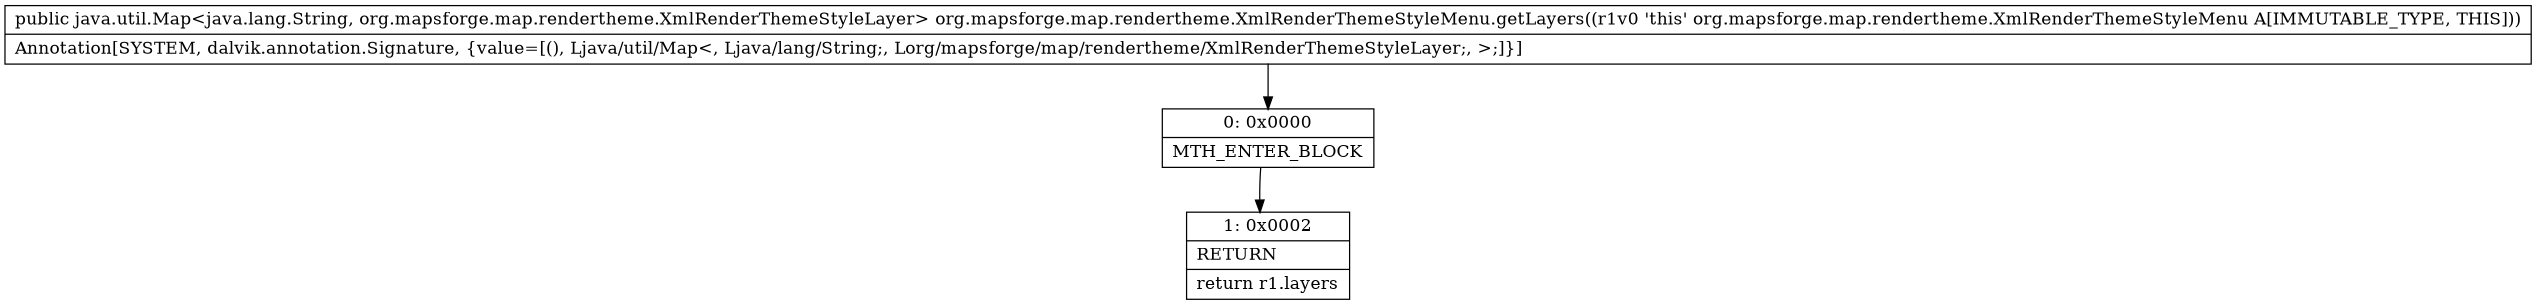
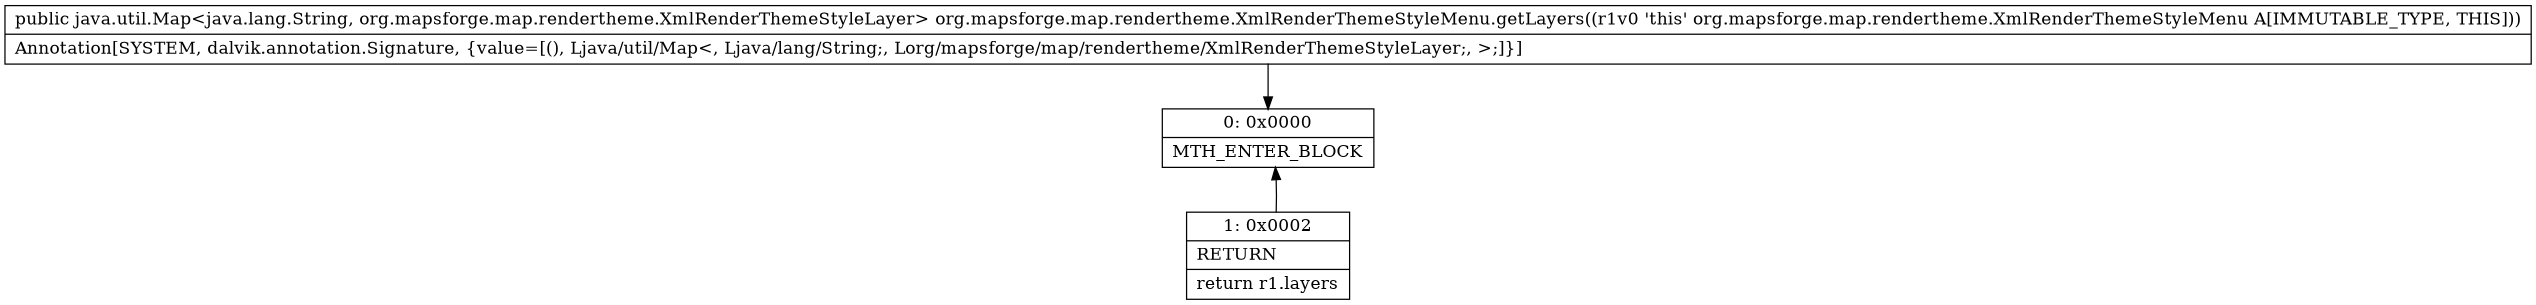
(1260, 184) -> (1276, 196)
